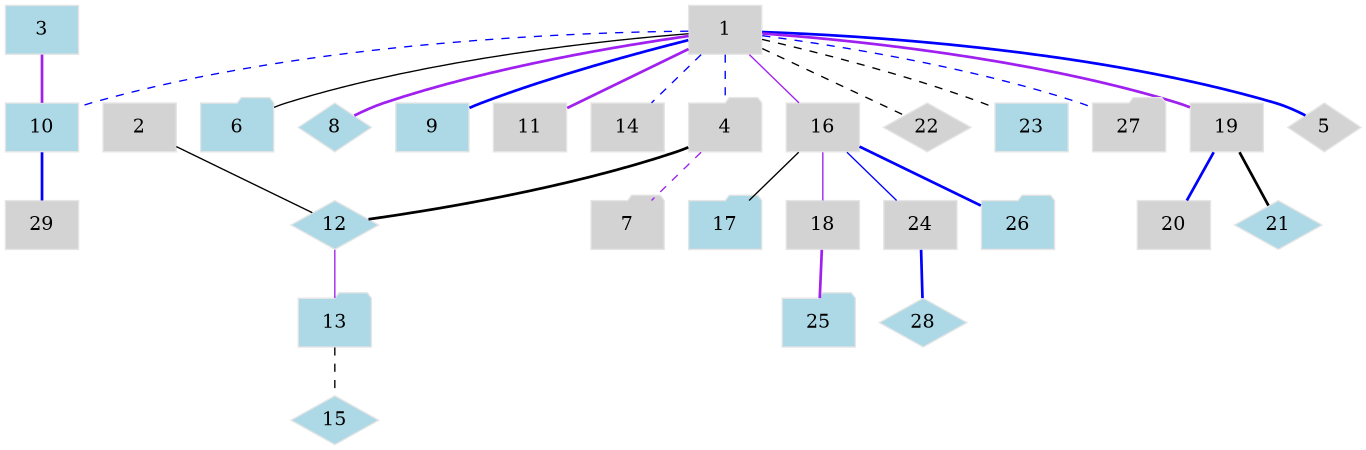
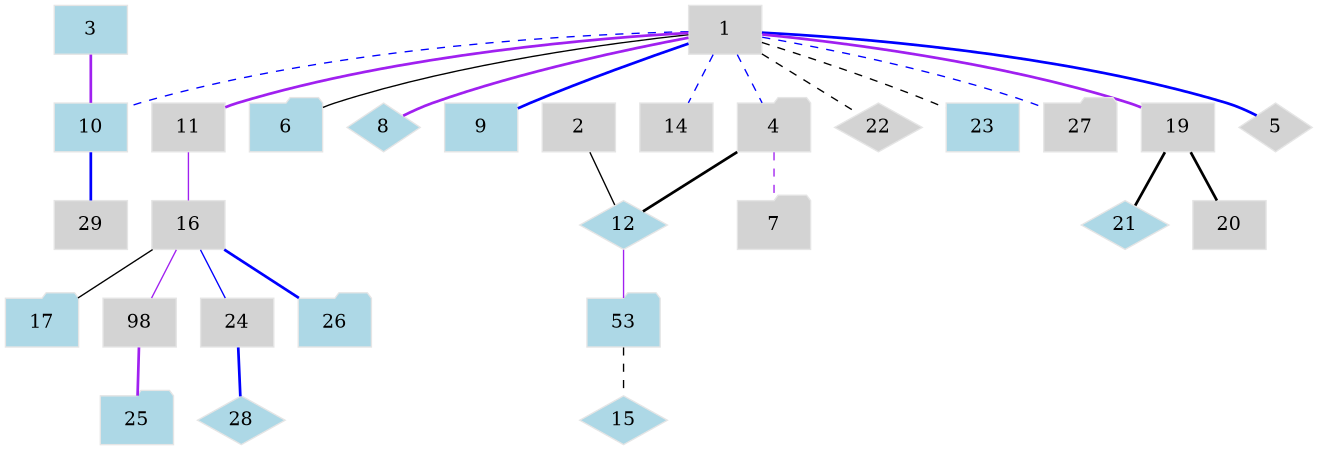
(774, 79) -> (188, 176)
(1200, 176) -> (1204, 176)
(823, 225) -> (140, 323)
(335, 323) -> (624, 323)
